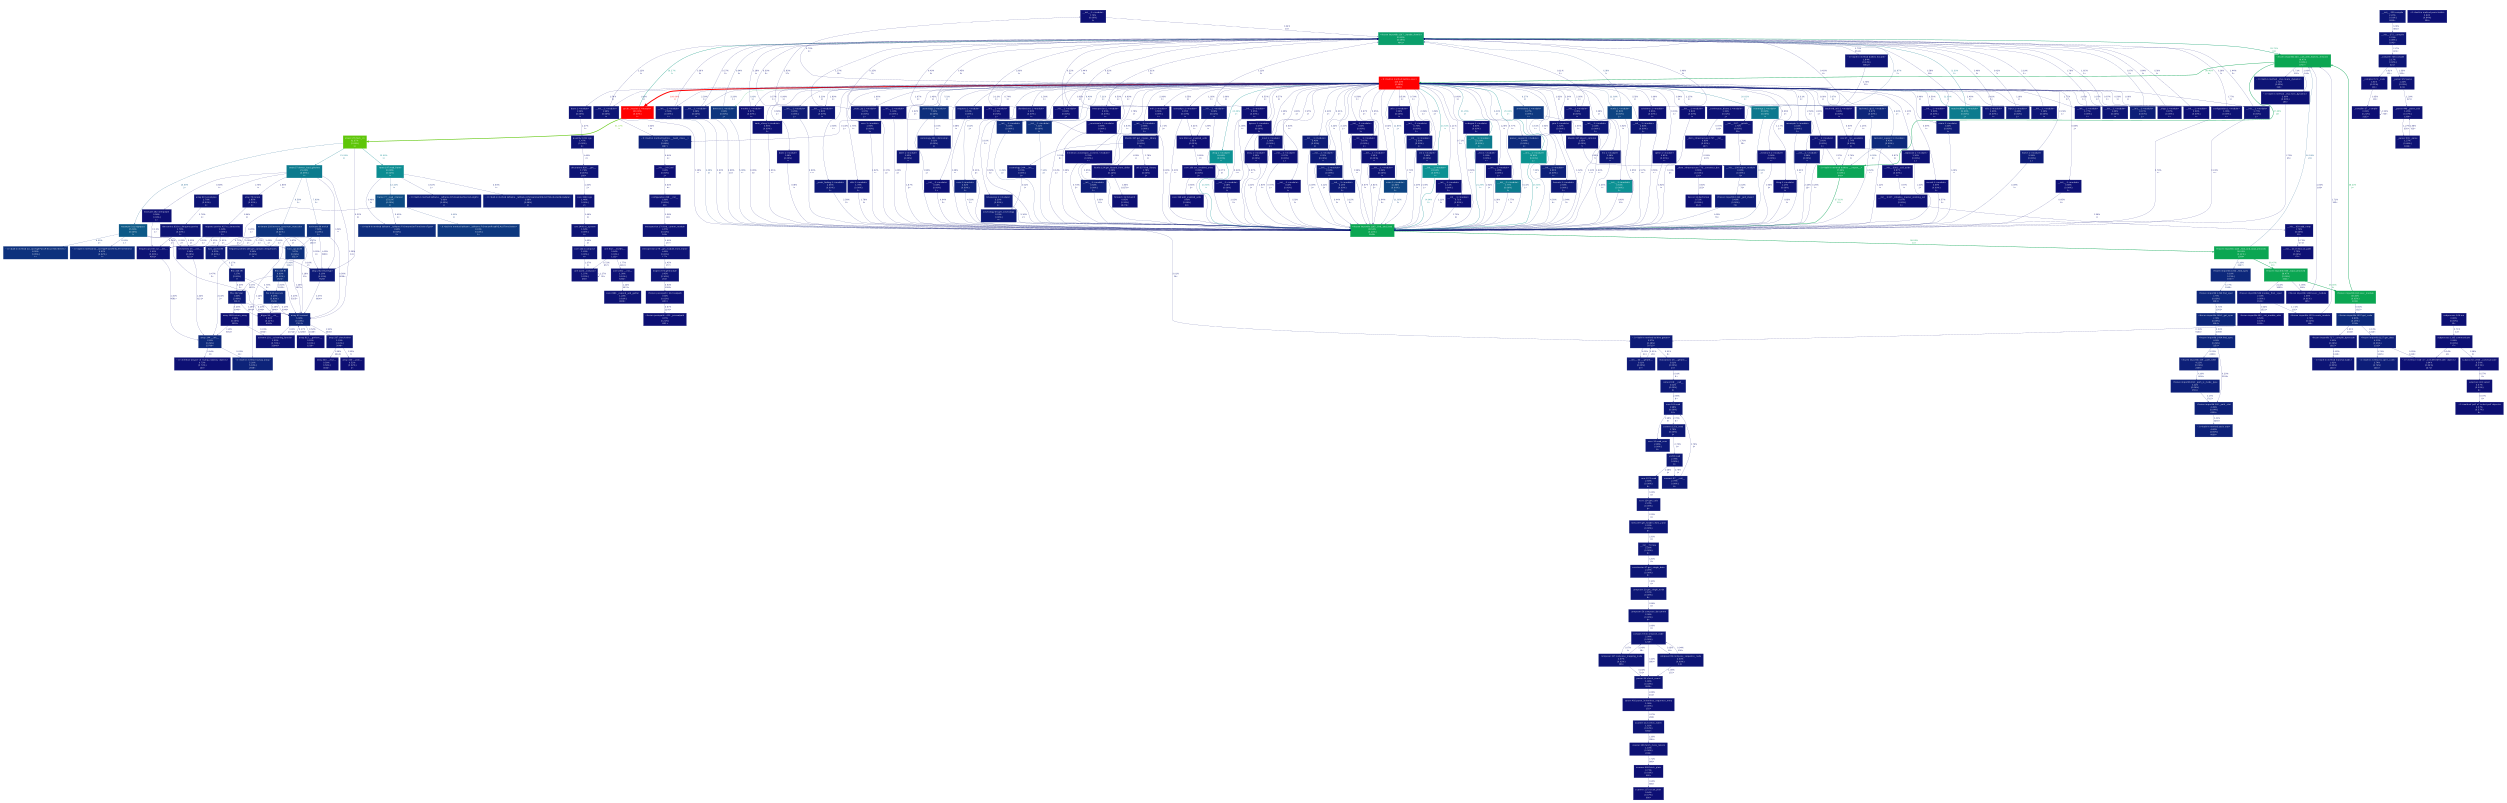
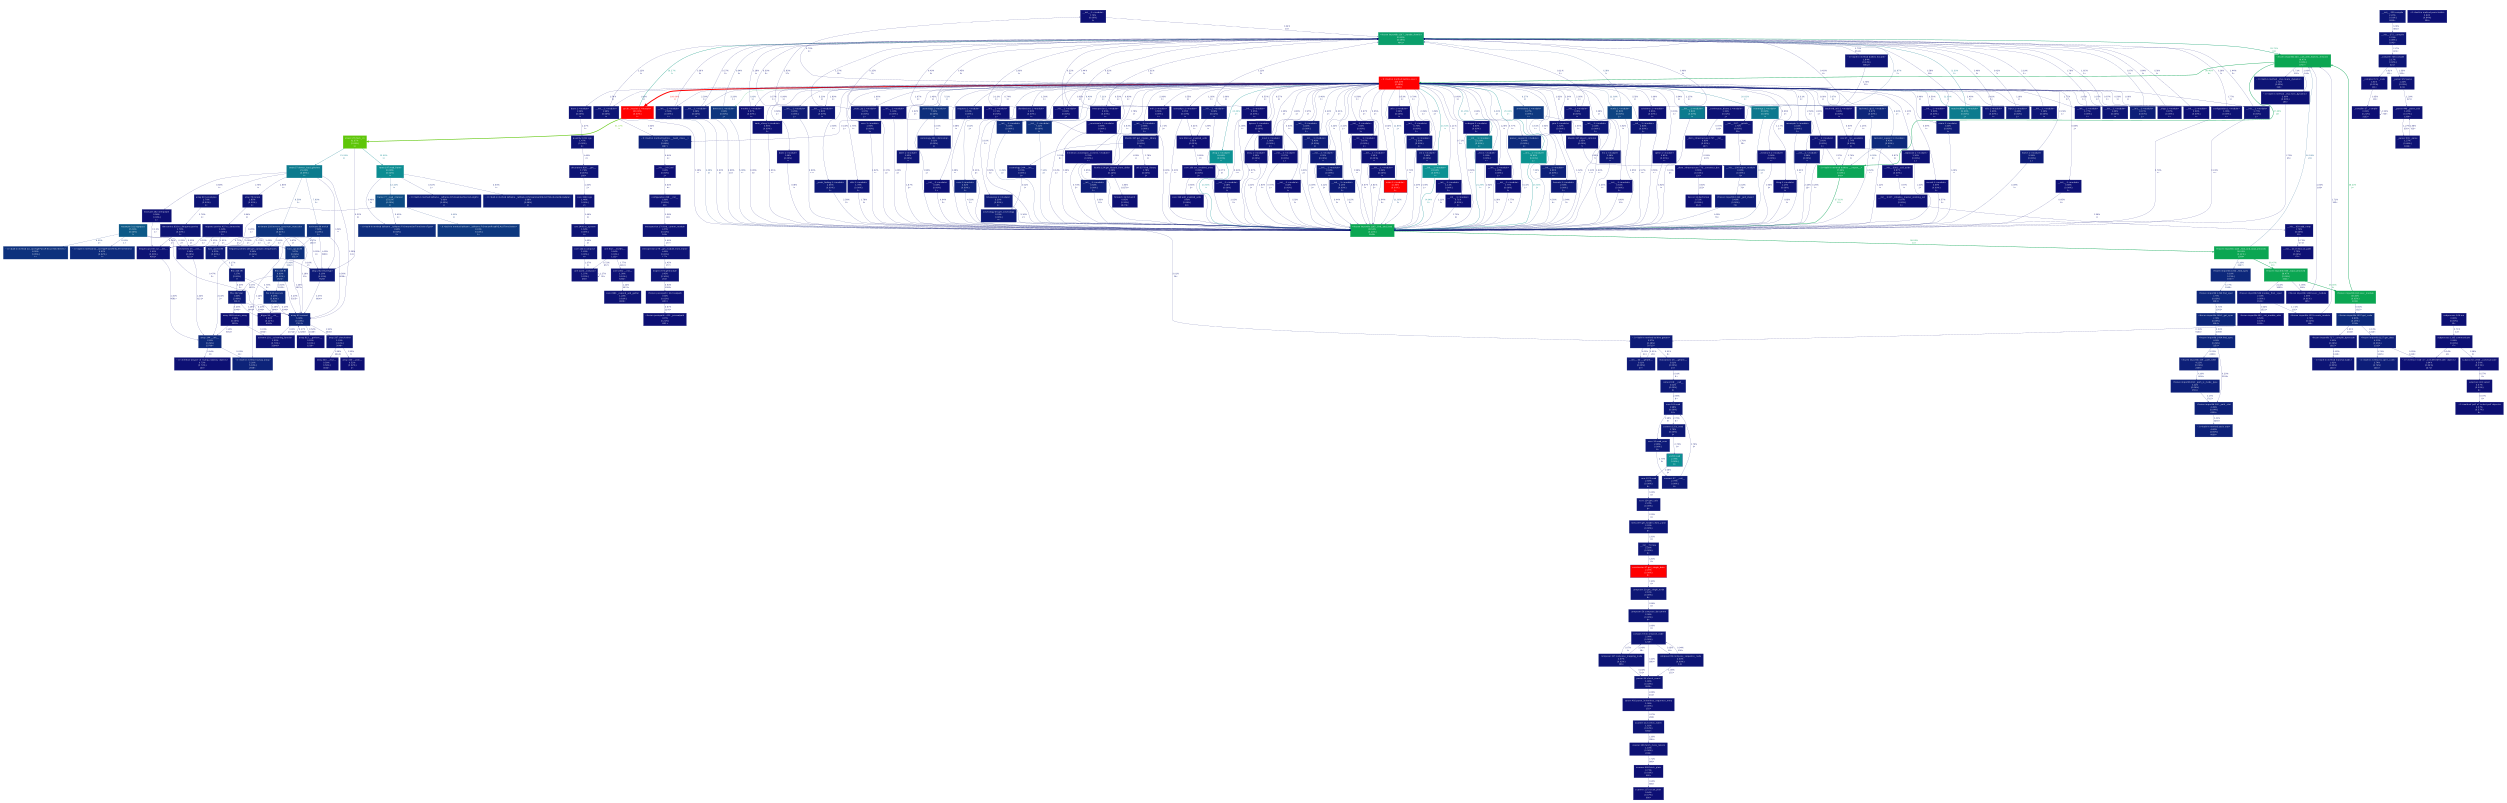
none -> (1469, 108)
(1692, 113) -> (1692, 113)
none -> (1307, 127)
(229, 163) -> none
(1396, 186) -> (1396, 186)
(1508, 186) -> (1508, 186)
(1620, 186) -> (1620, 186)
(1675, 460) -> (1675, 460)
(1675, 471) -> (1658, 465)
(1649, 571) -> (1649, 571)
